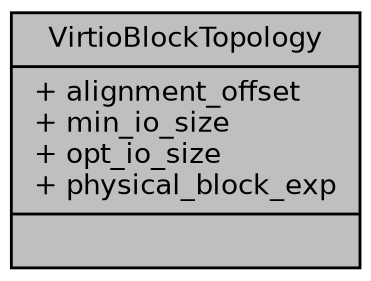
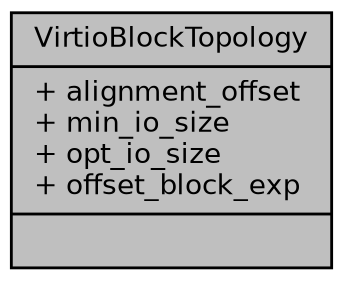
(186, 186) -> (167, 186)
